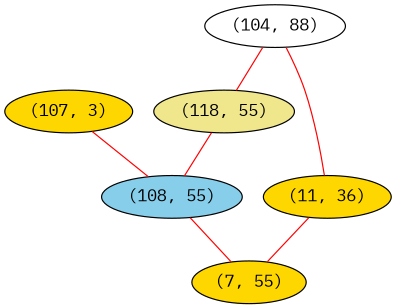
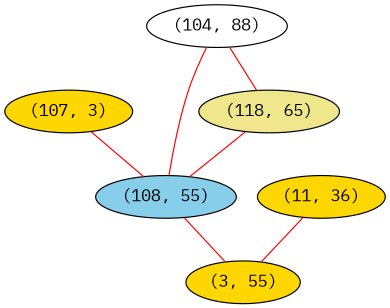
(311, 110) -> (183, 110)
(224, 111) -> (269, 111)
(249, 282) -> (243, 282)
